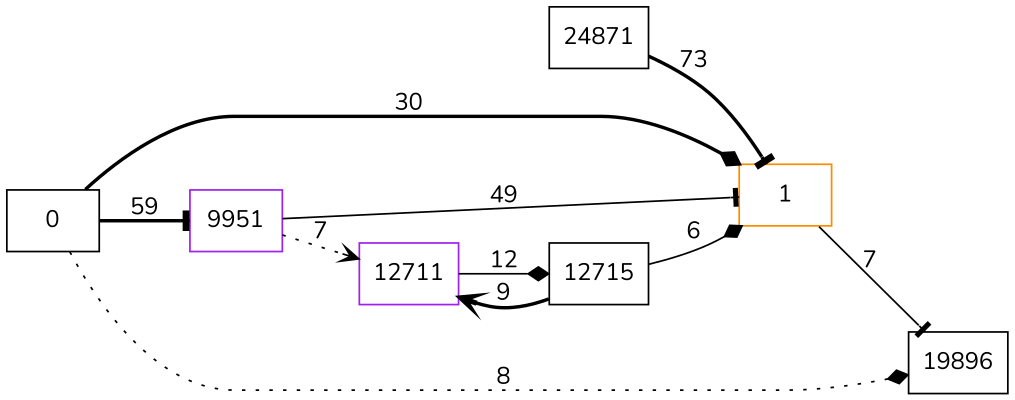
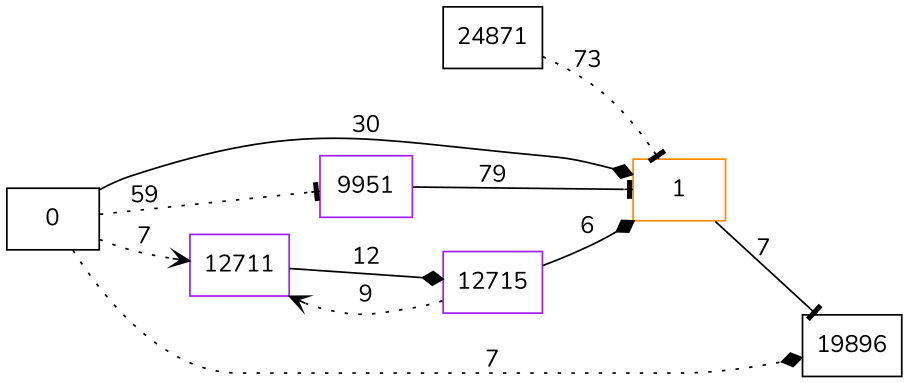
(713, 97) -> (606, 95)
(397, 116) -> (354, 139)
(504, 196) -> (493, 175)
(140, 221) -> (206, 203)
(312, 244) -> (135, 251)
(599, 274) -> (493, 282)
(512, 307) -> (374, 314)
(504, 377) -> (493, 360)
